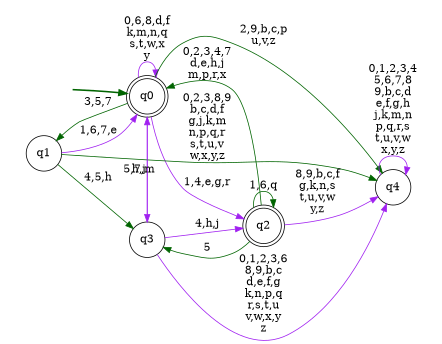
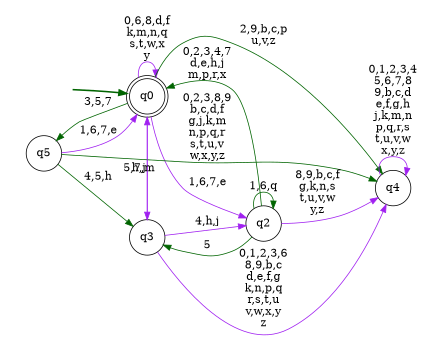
(44, 153) -> (44, 153)
(207, 182) -> (207, 182)
(264, 226) -> (264, 224)
